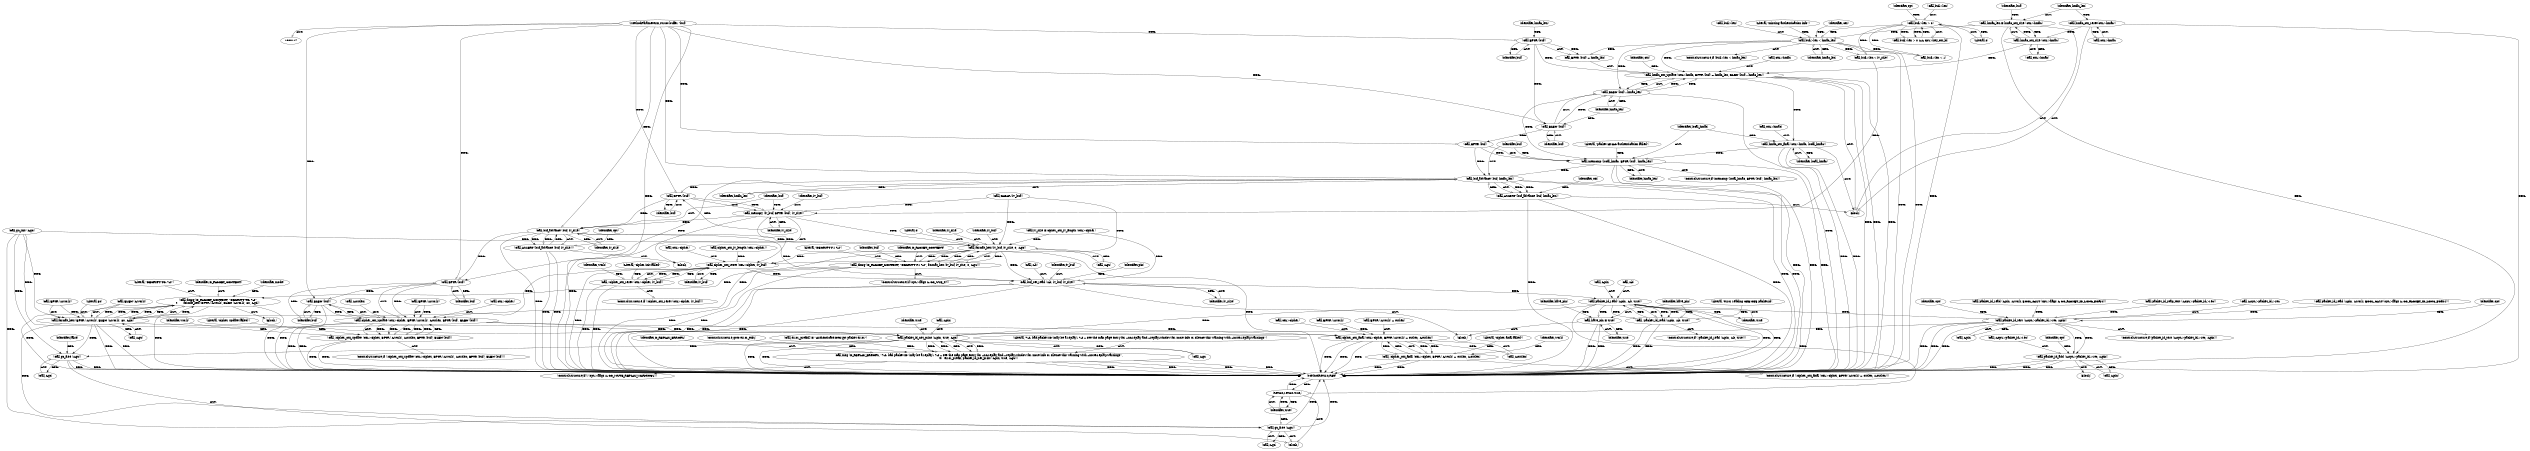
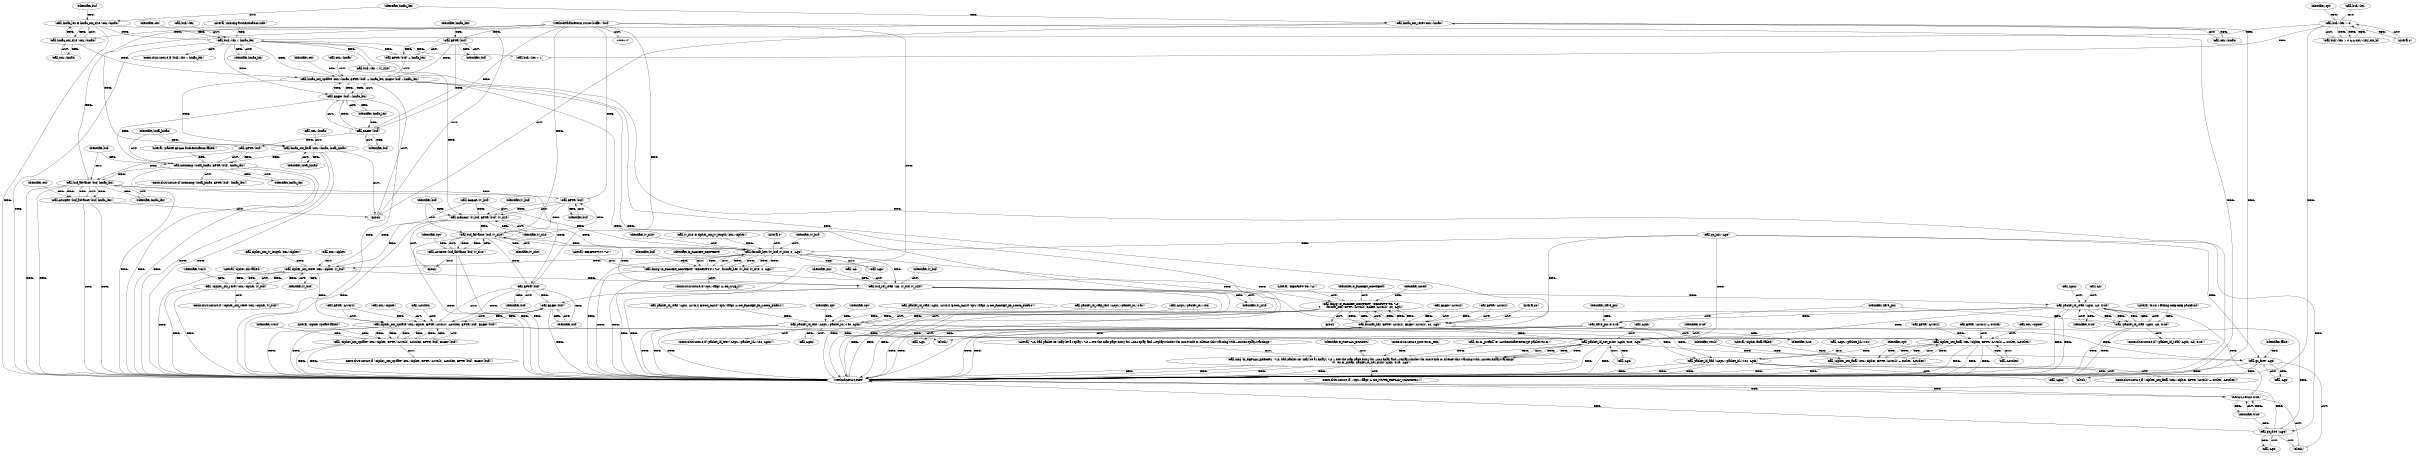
(1871, 30) -> none
(1154, 264) -> none
